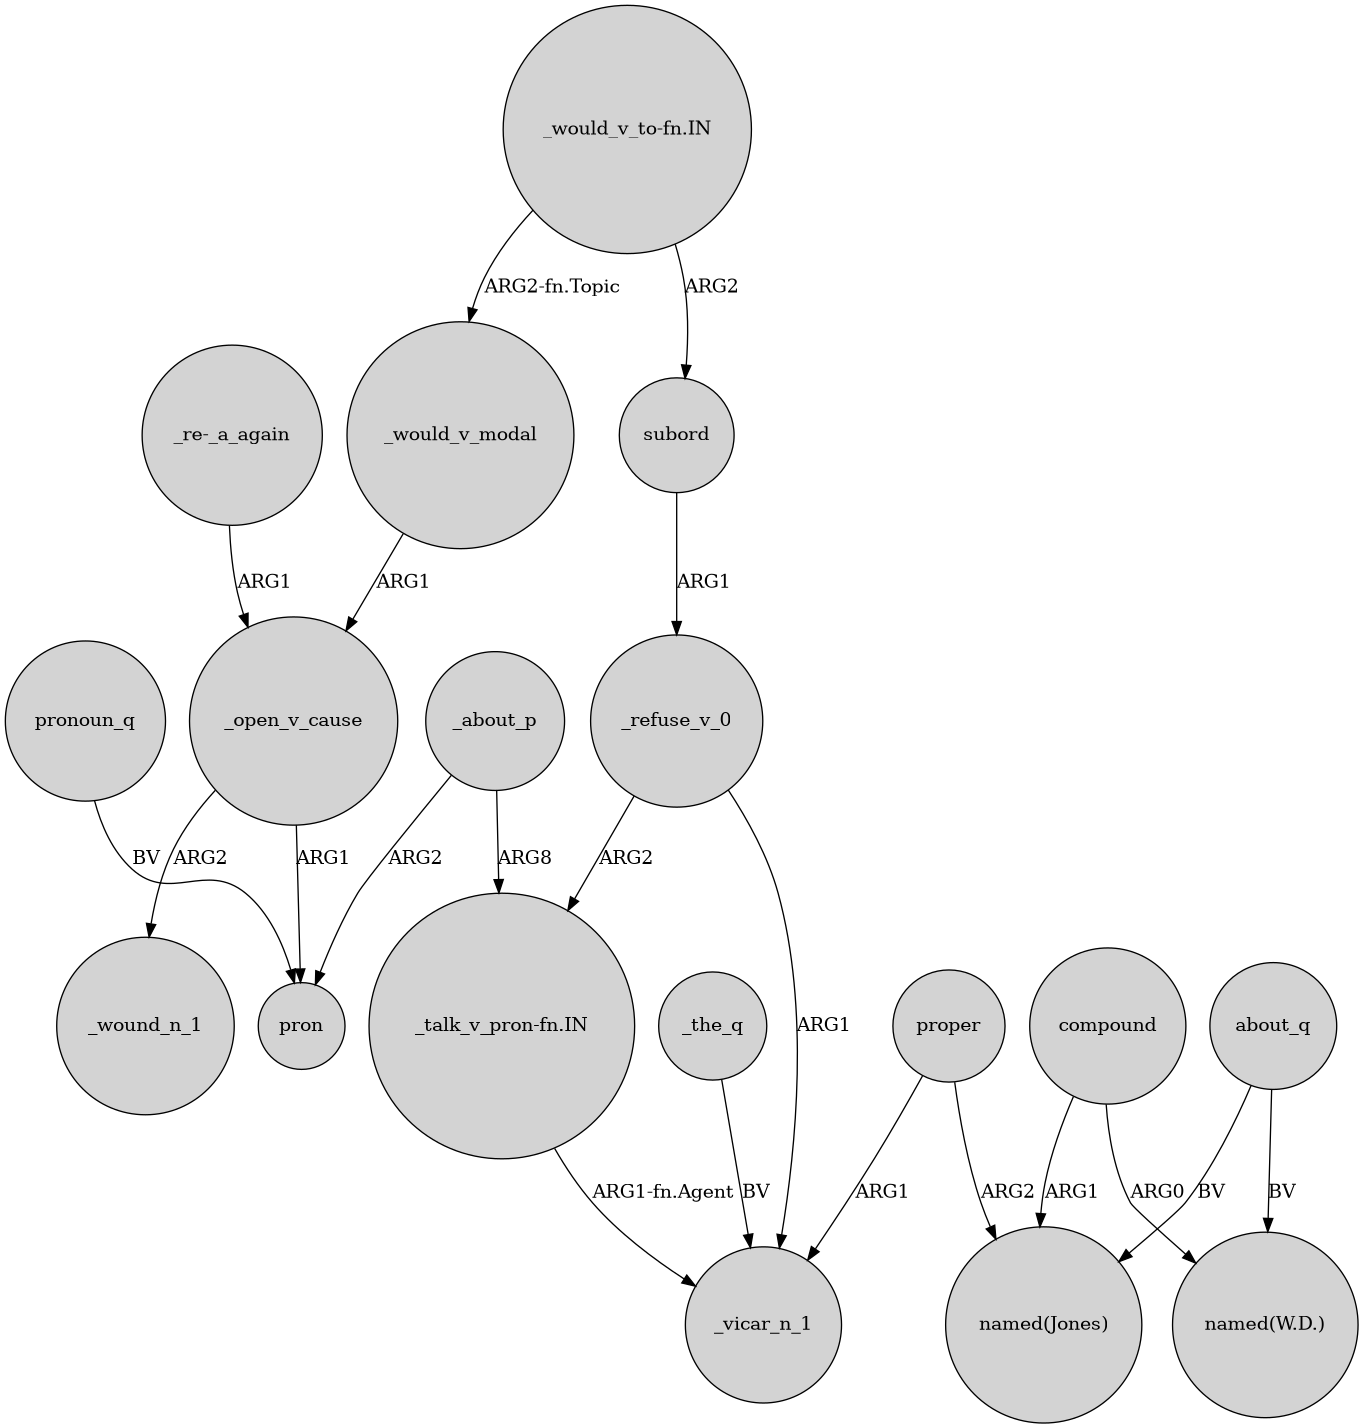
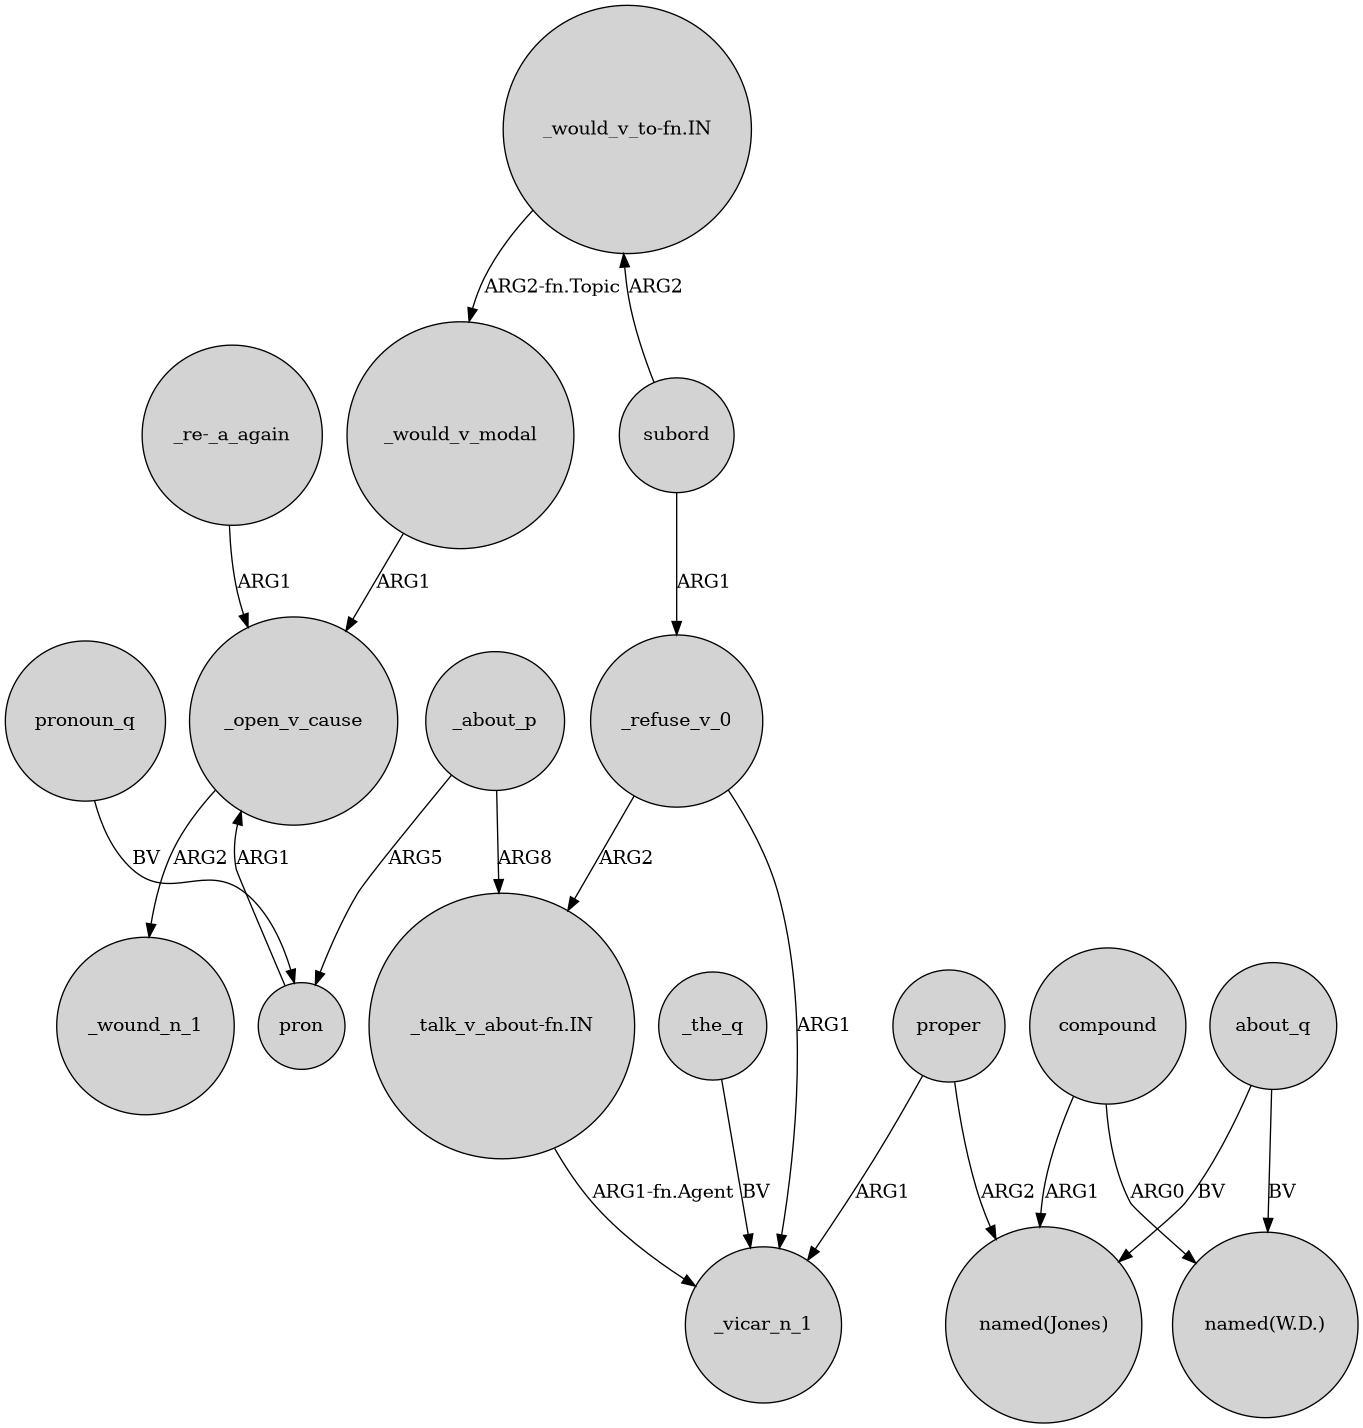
(687, 304) -> (635, 326)
(416, 859) -> (416, 859)
(298, 897) -> (255, 915)
(502, 1026) -> (502, 1026)
